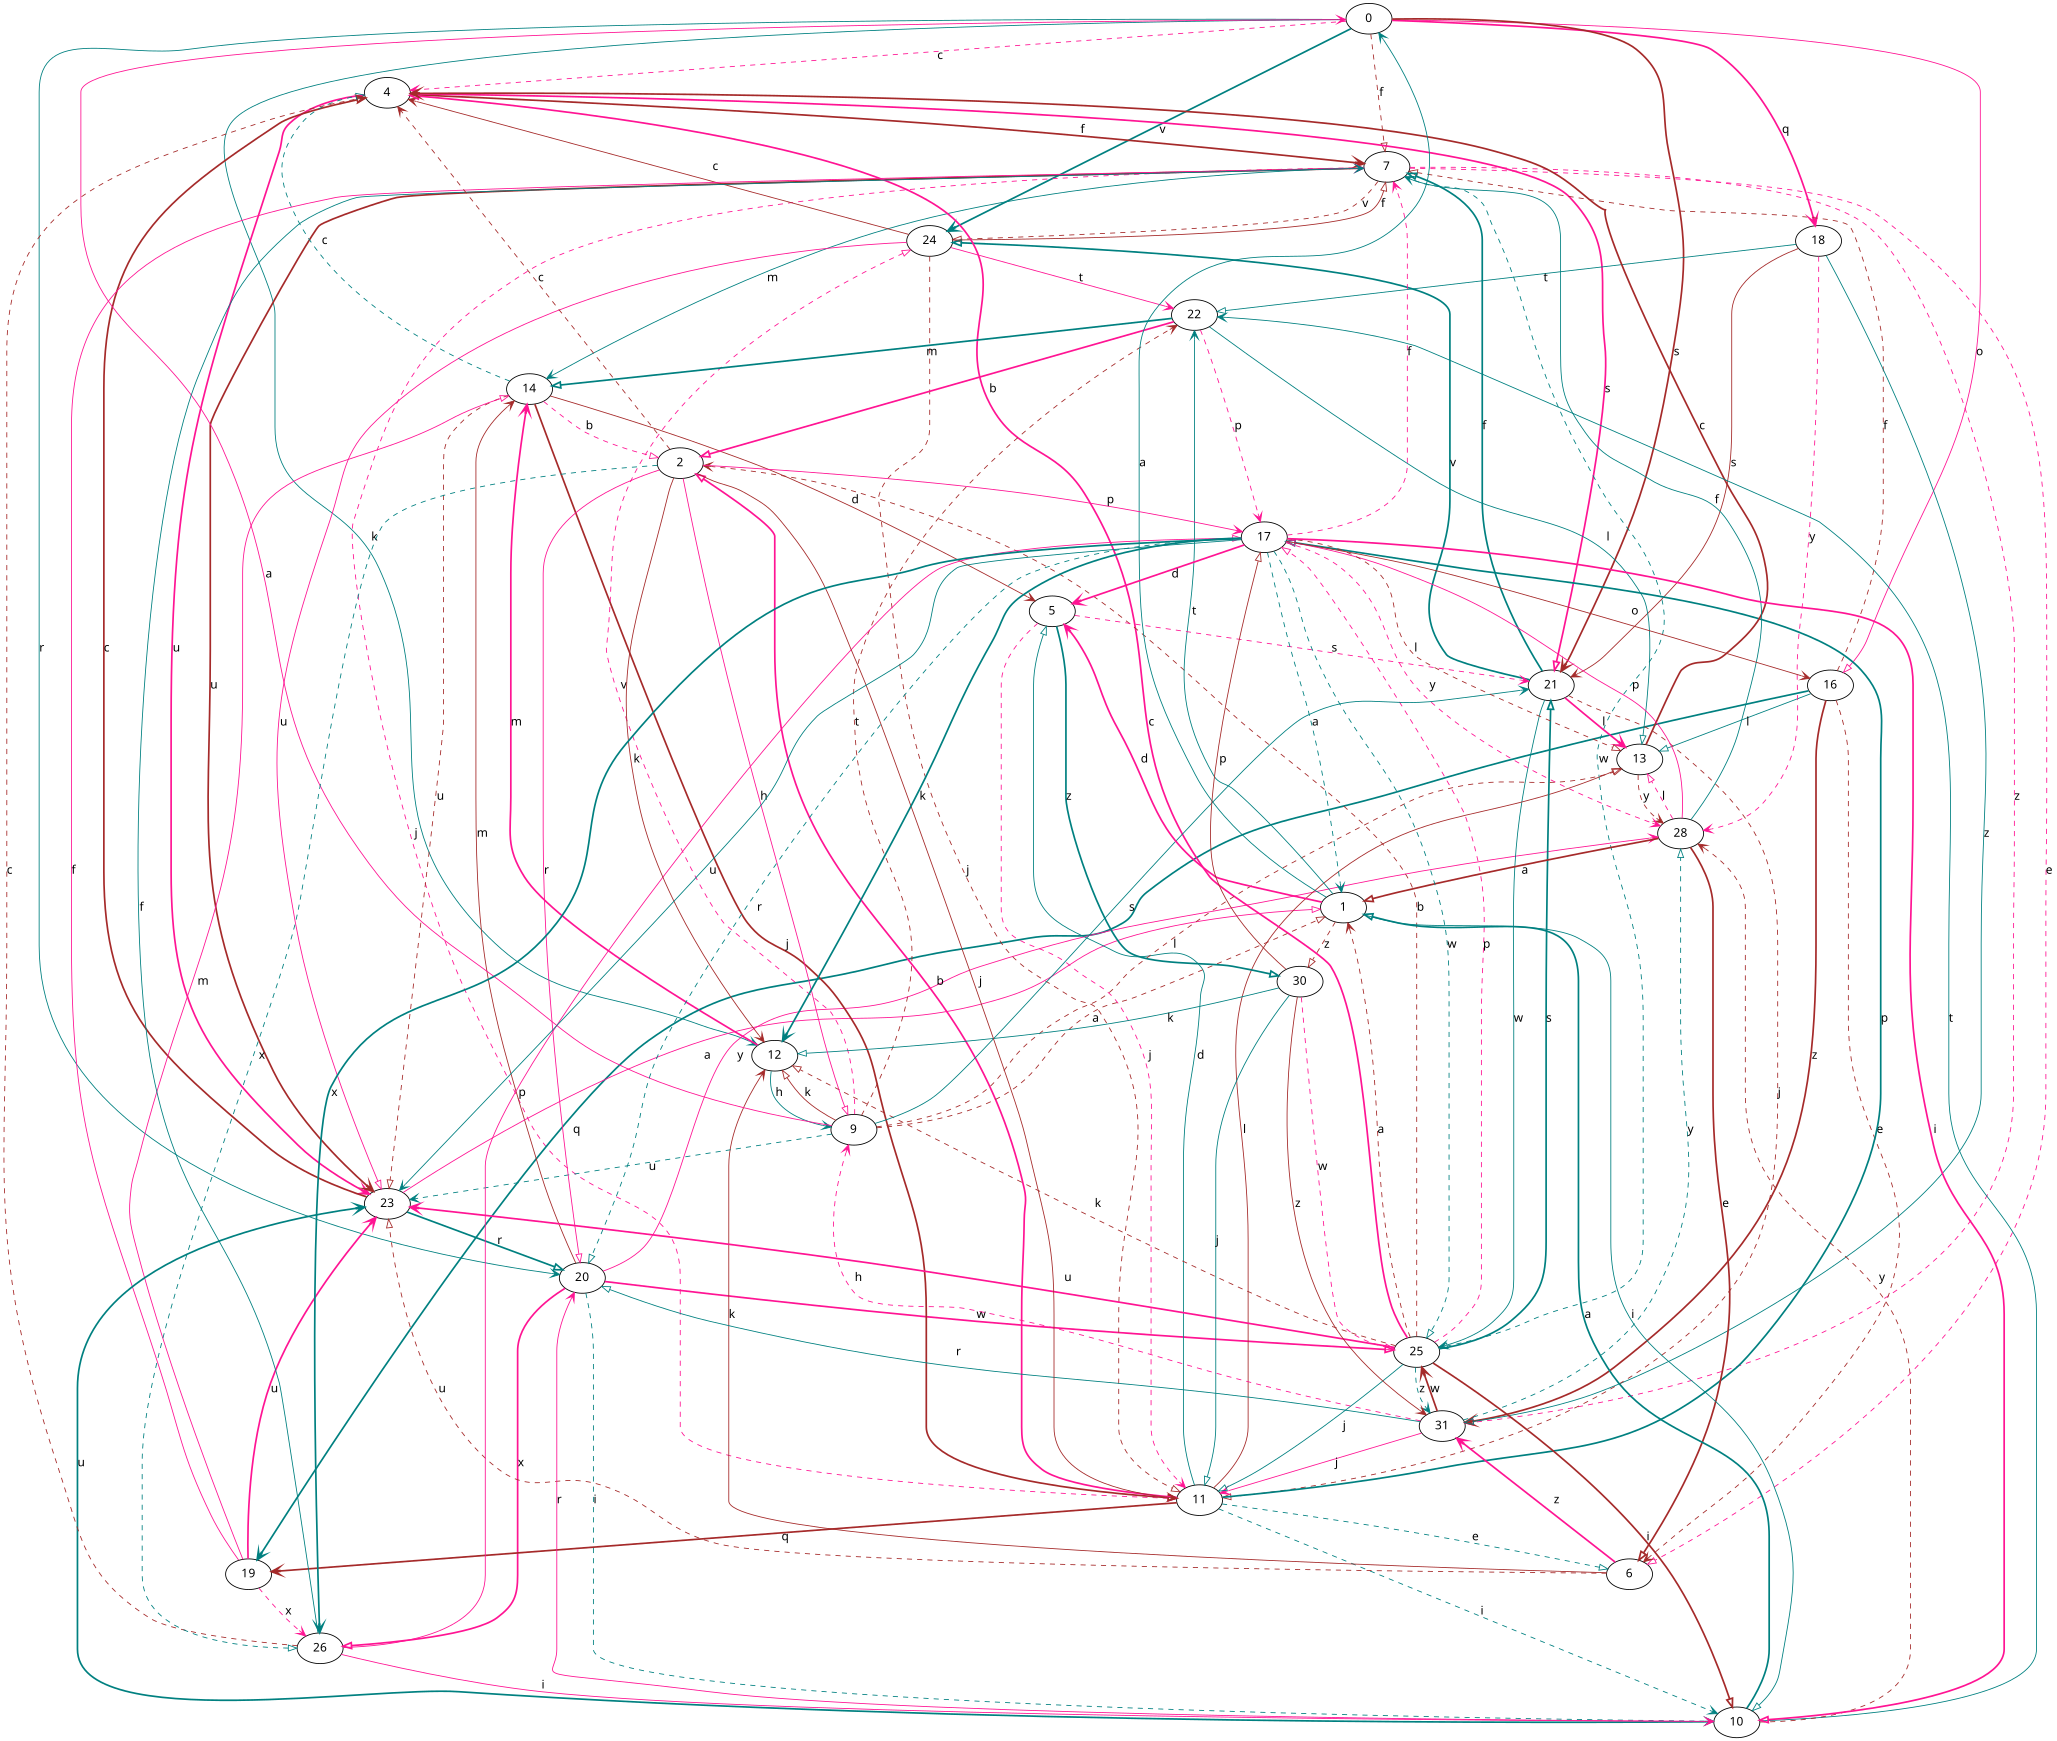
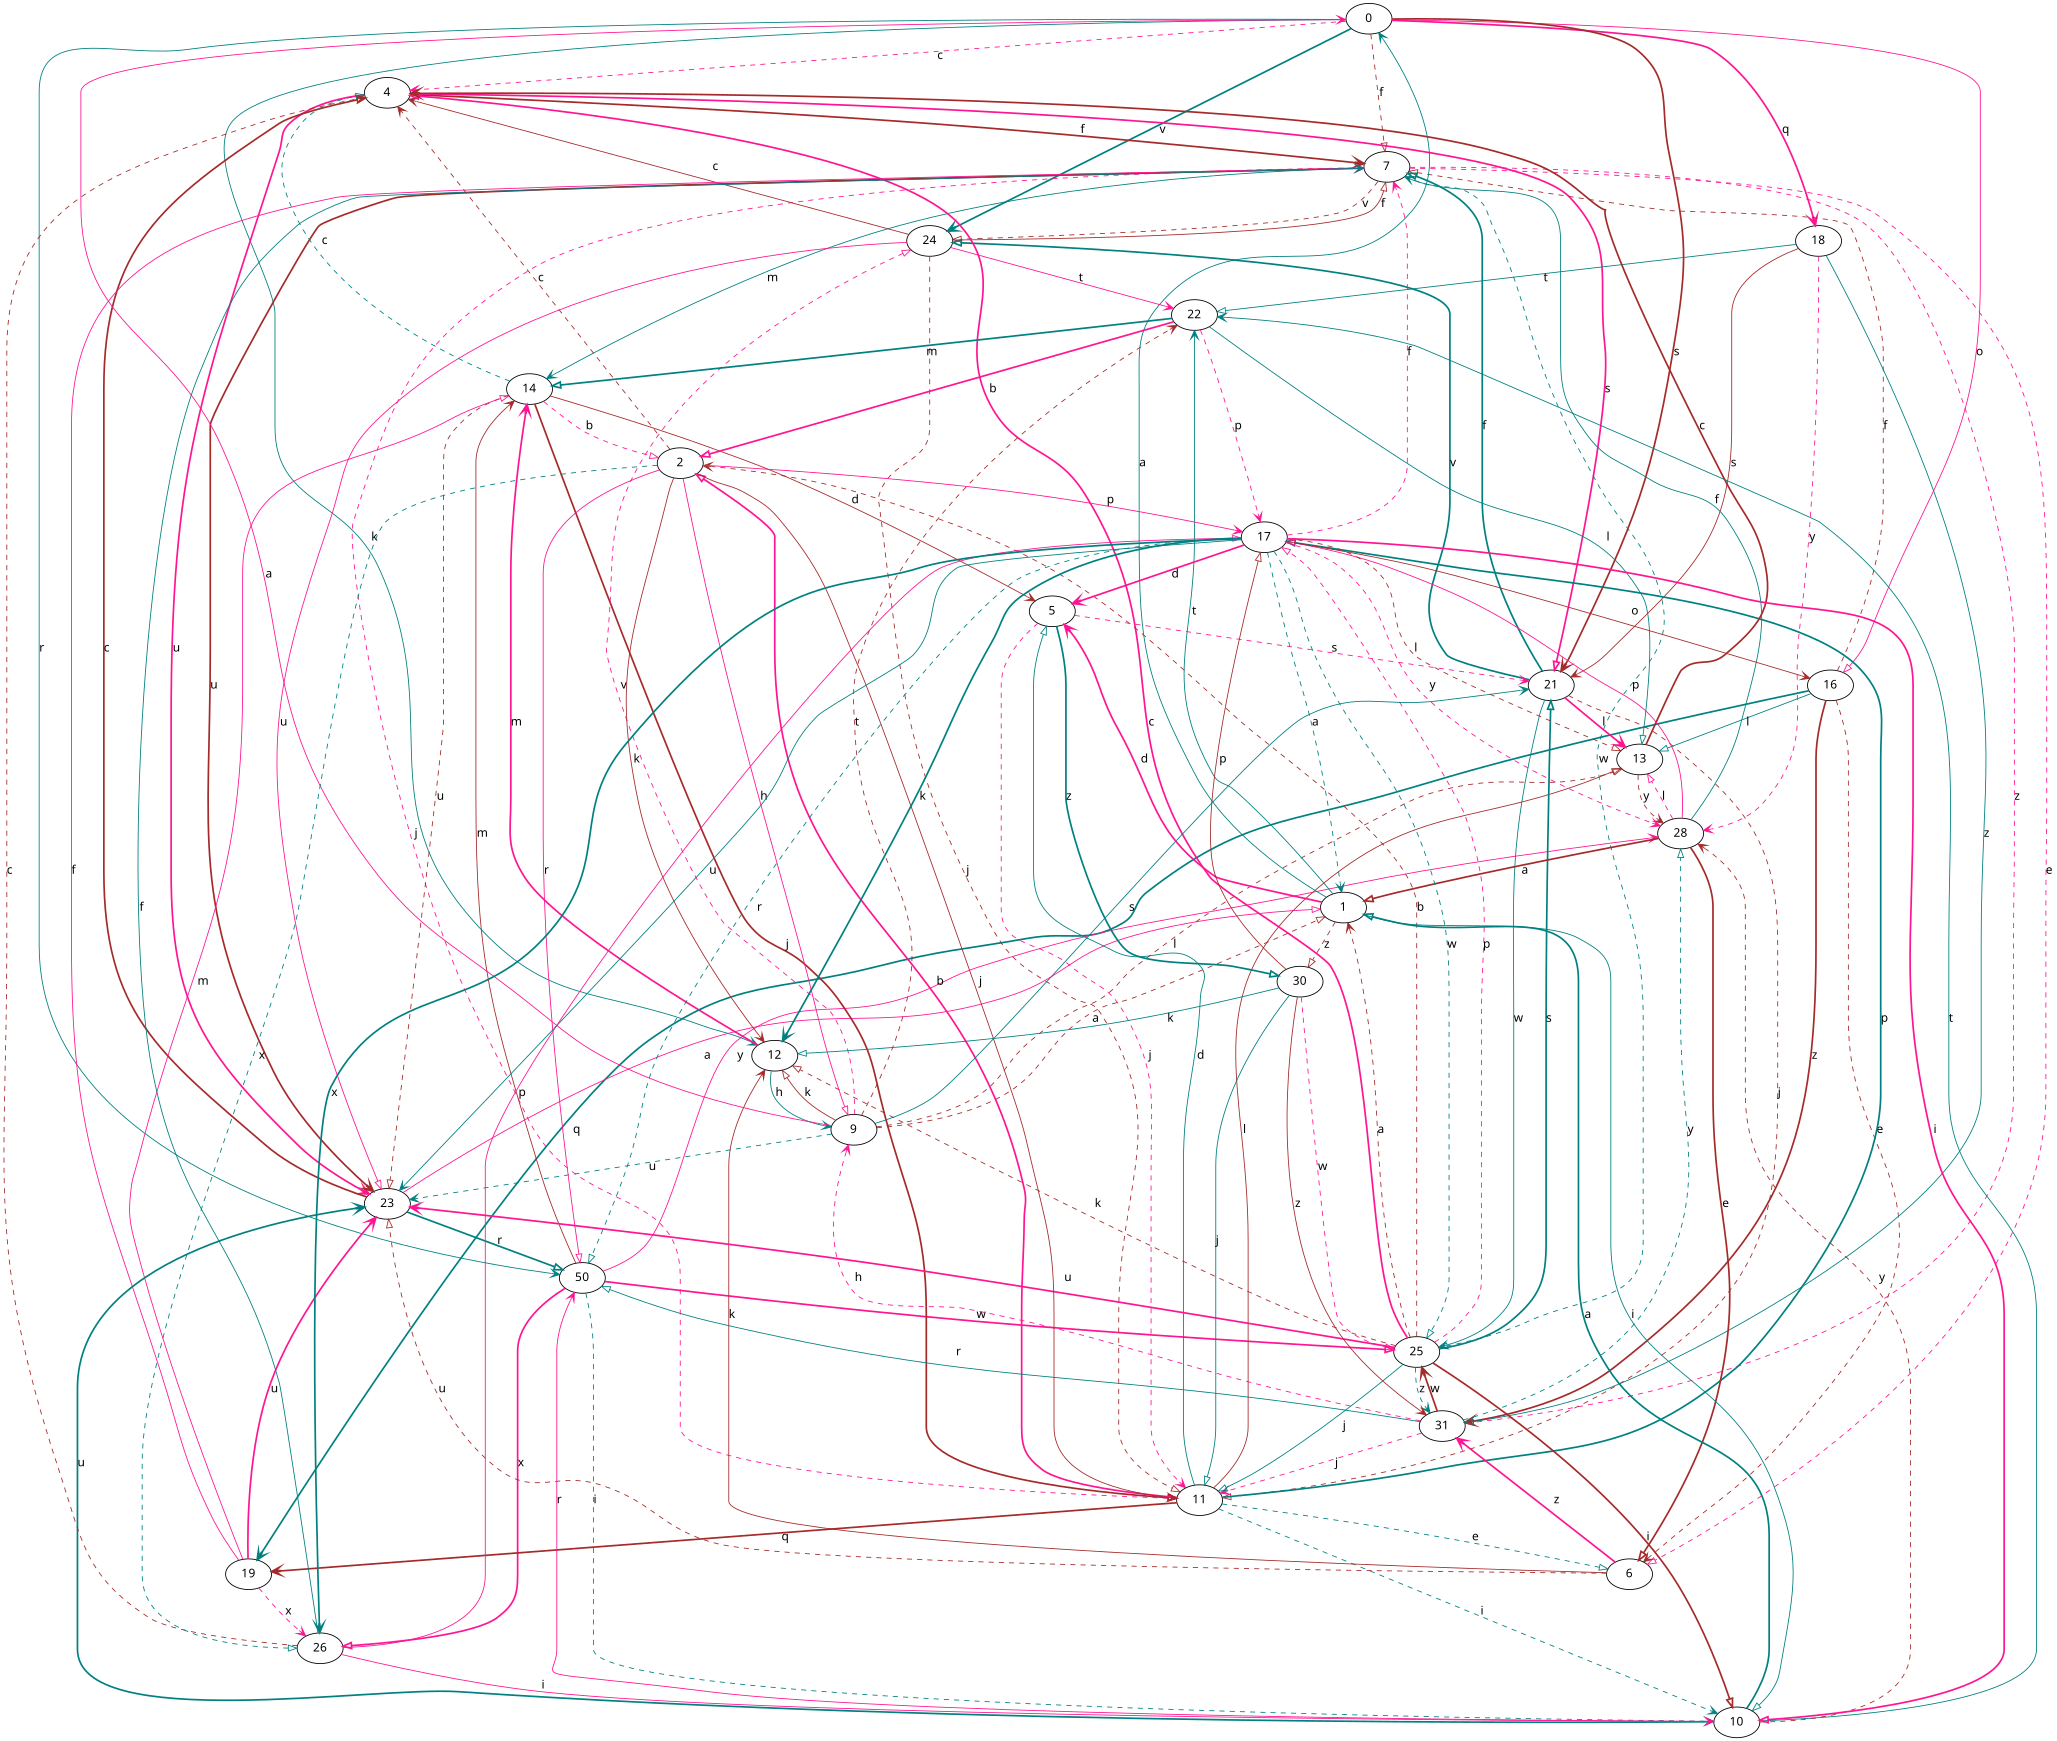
(582, 1278) -> (582, 1278)
(1325, 1462) -> (1325, 1462)
